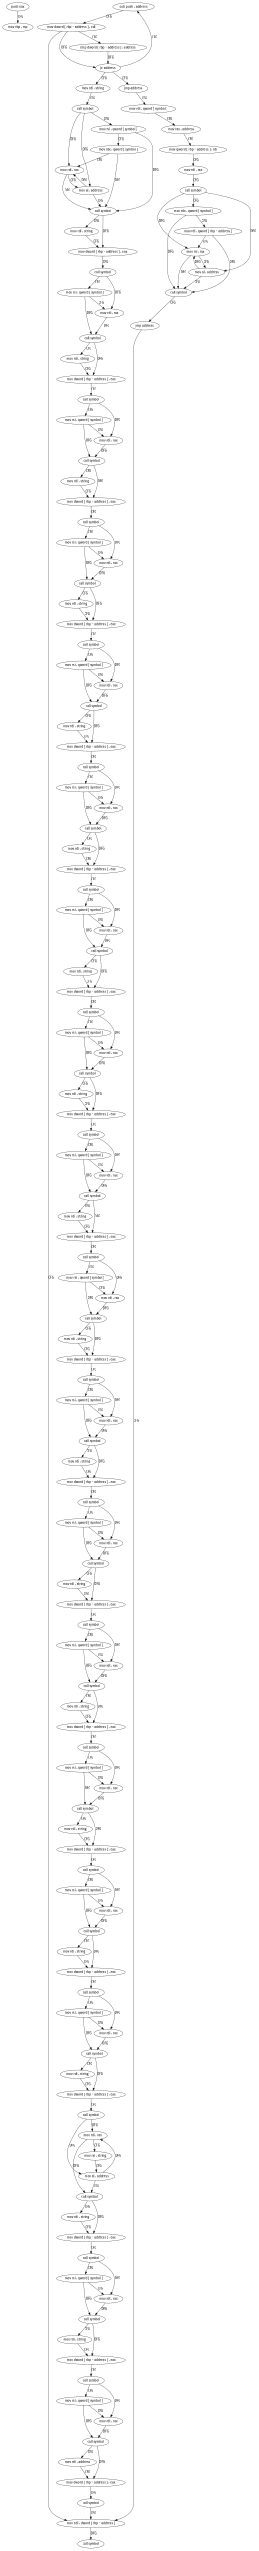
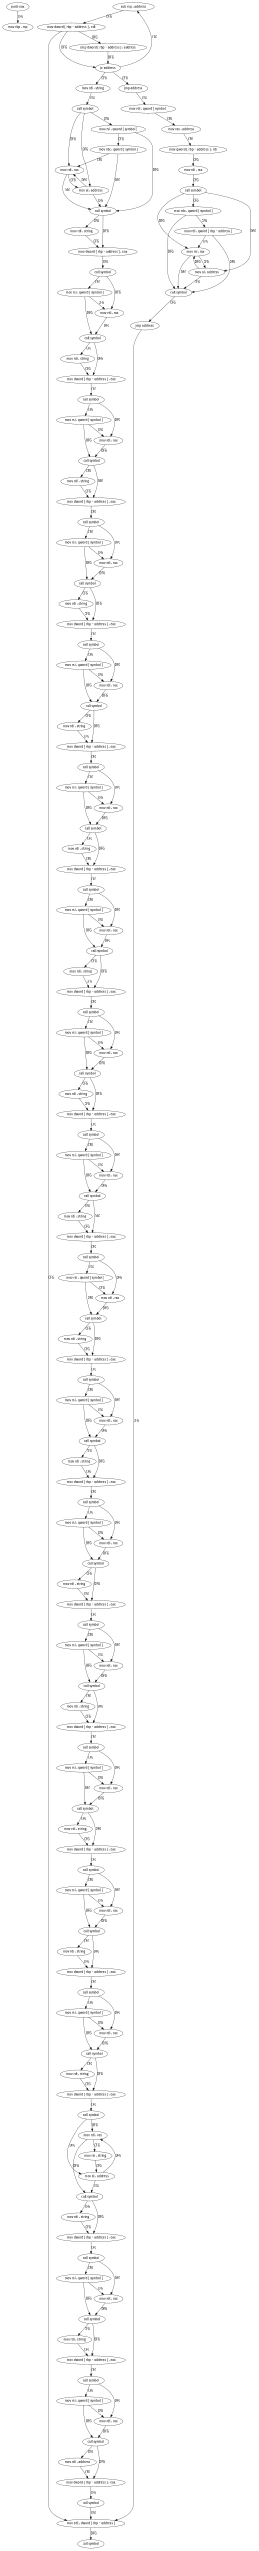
(134, 7) -> (134, 7)
(95, 38) -> (95, 38)
